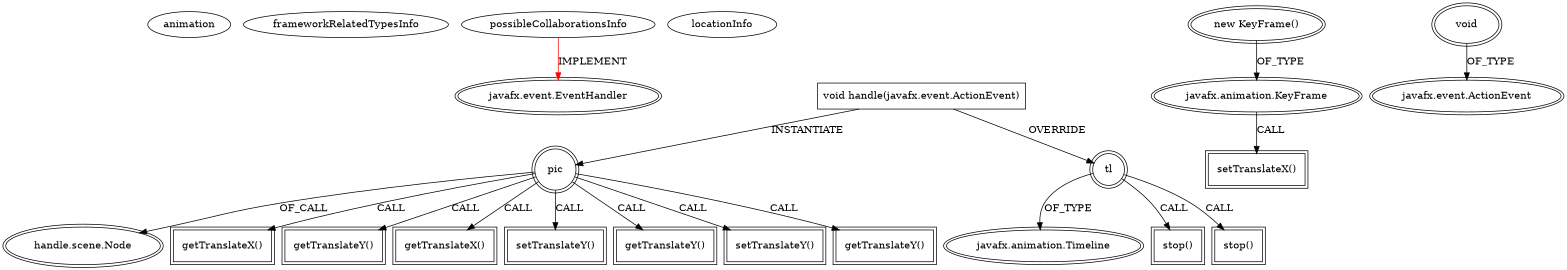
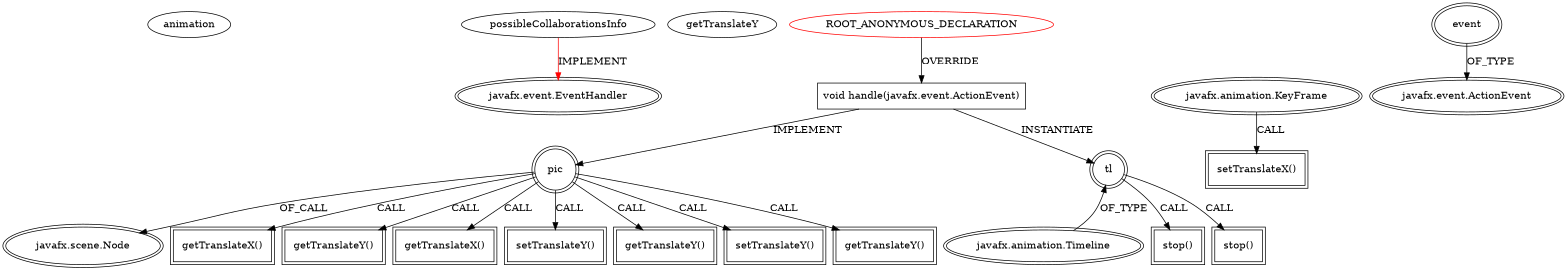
(346, 25) -> none
(722, 25) -> (722, 25)
none -> (922, 25)
(1257, 25) -> none
(1467, 25) -> (1467, 25)
(807, 130) -> (807, 130)
(1057, 130) -> (1057, 130)
(1057, 190) -> (1092, 215)
(83, 246) -> (83, 246)
